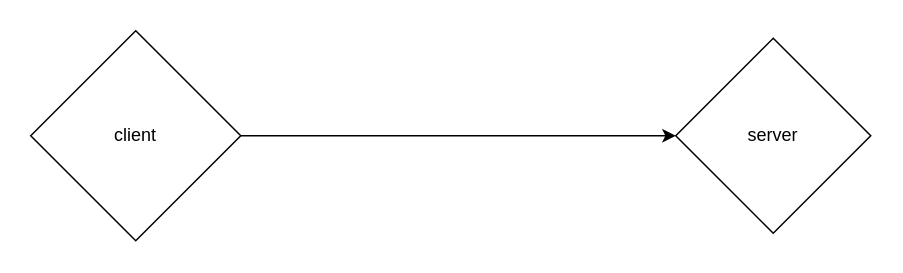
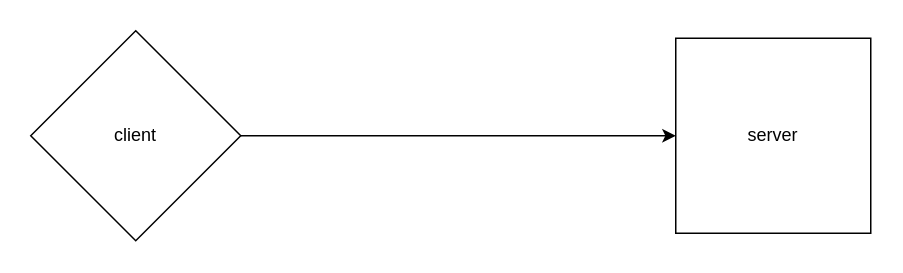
(773, 136) -> (773, 136)
